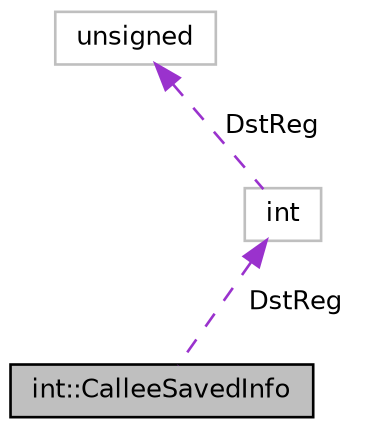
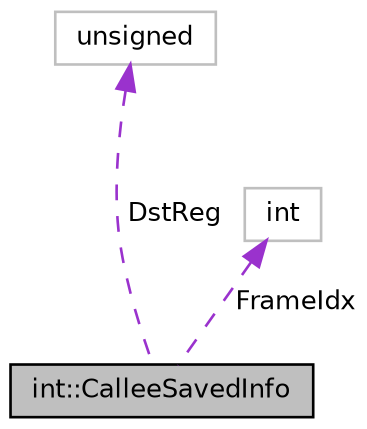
(218, 137) -> (119, 230)
(292, 303) -> (292, 303)
